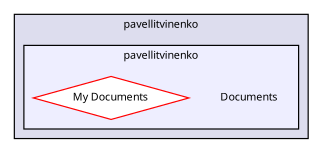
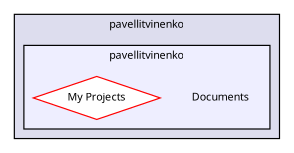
(111, 98) -> (97, 98)
